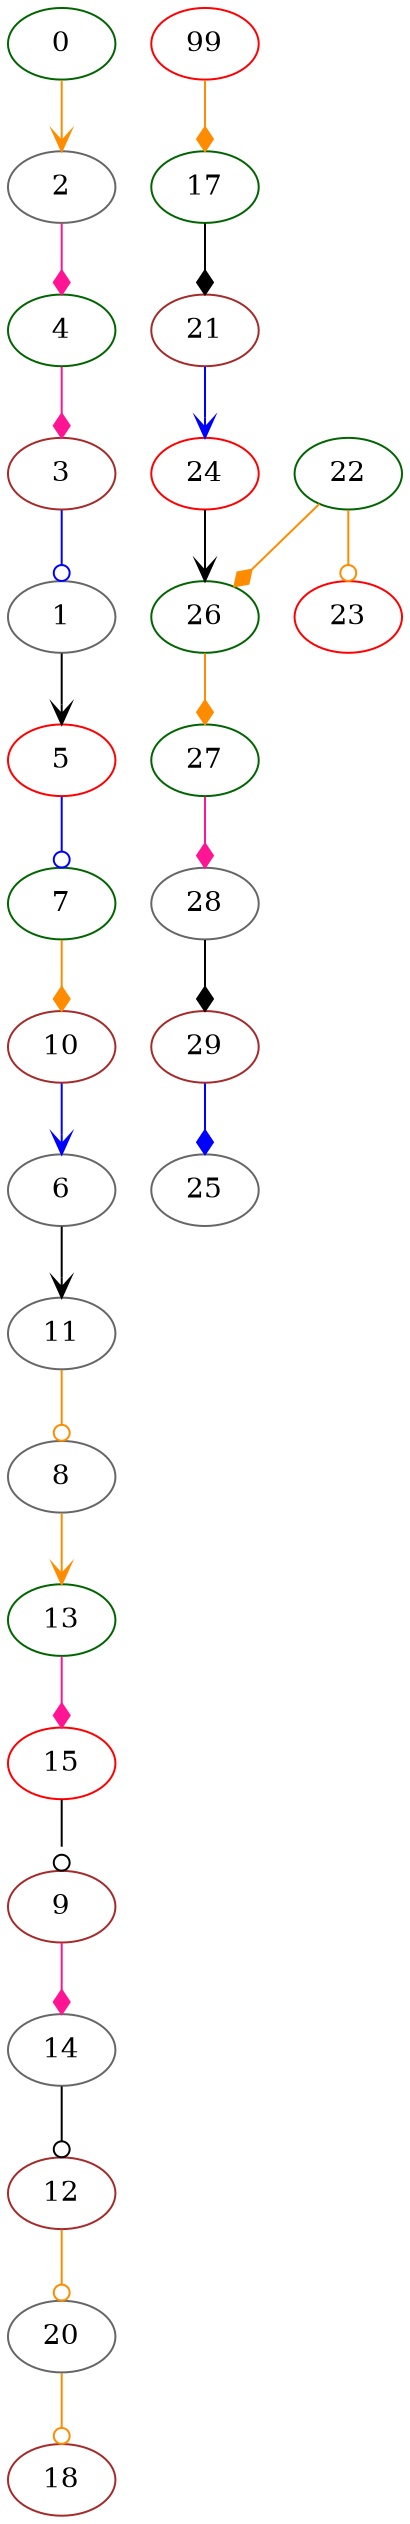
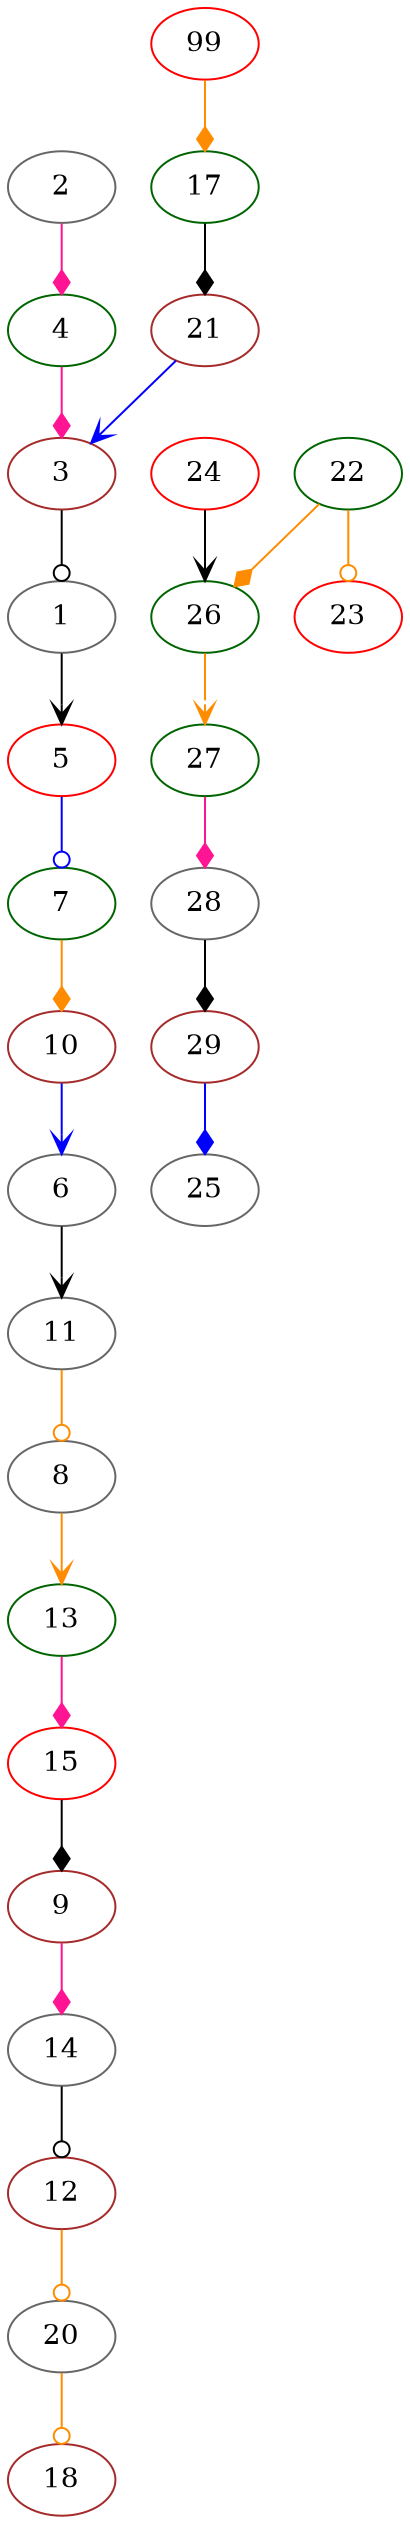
(62, 44) -> none
(205, 392) -> (141, 395)
(62, 538) -> (62, 538)
(205, 677) -> (205, 677)
(62, 1823) -> (62, 1823)
